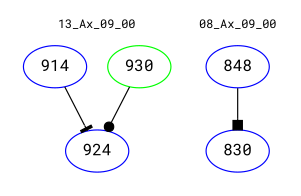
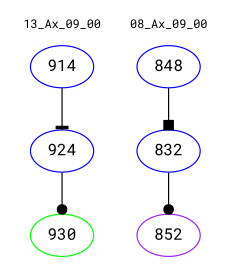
(120, 105) -> (62, 189)
(238, 151) -> (169, 151)
none -> (169, 235)
